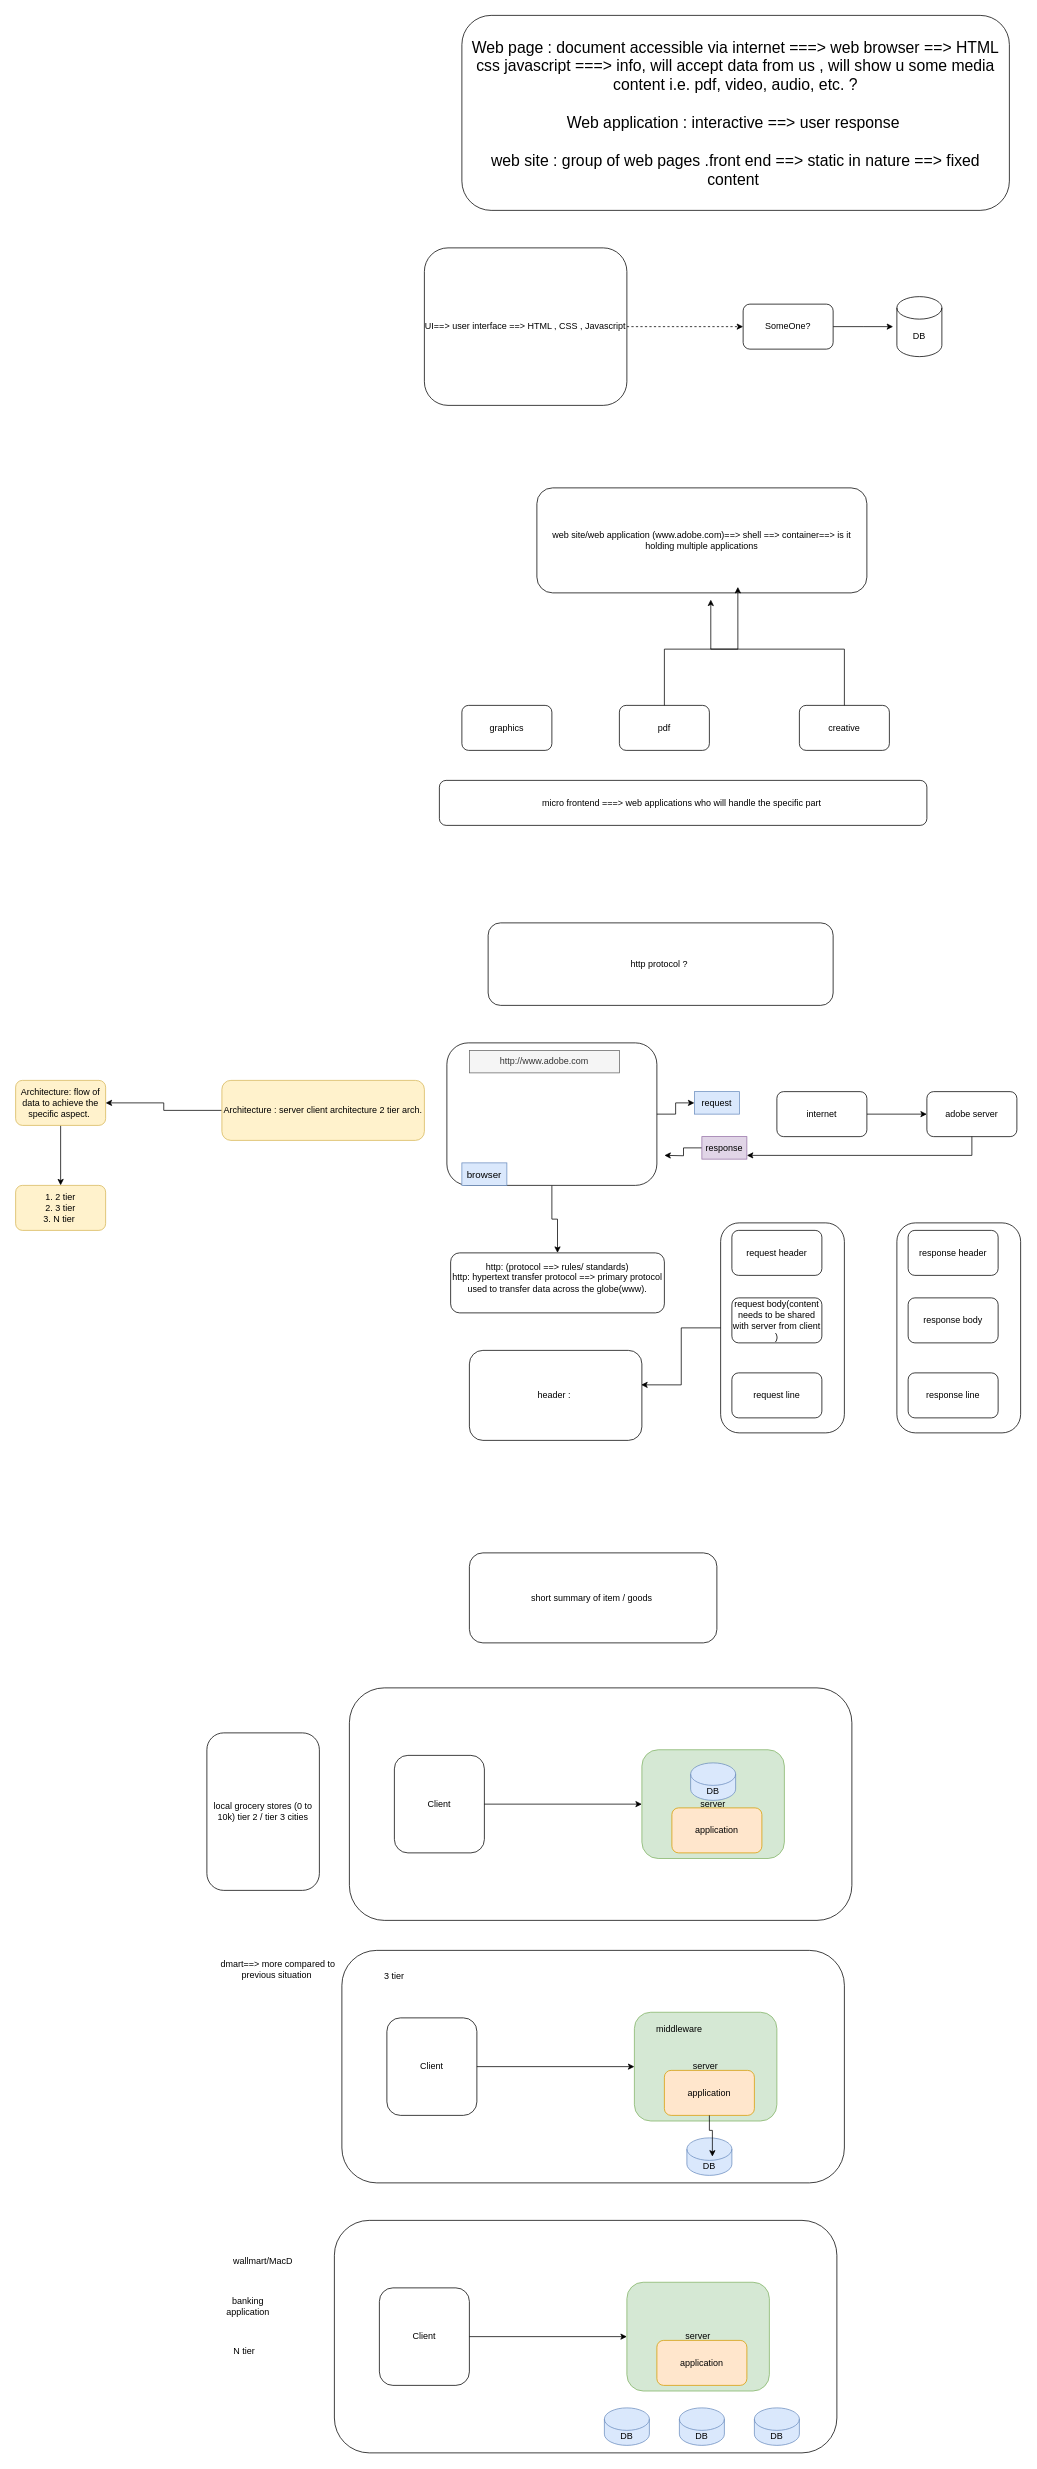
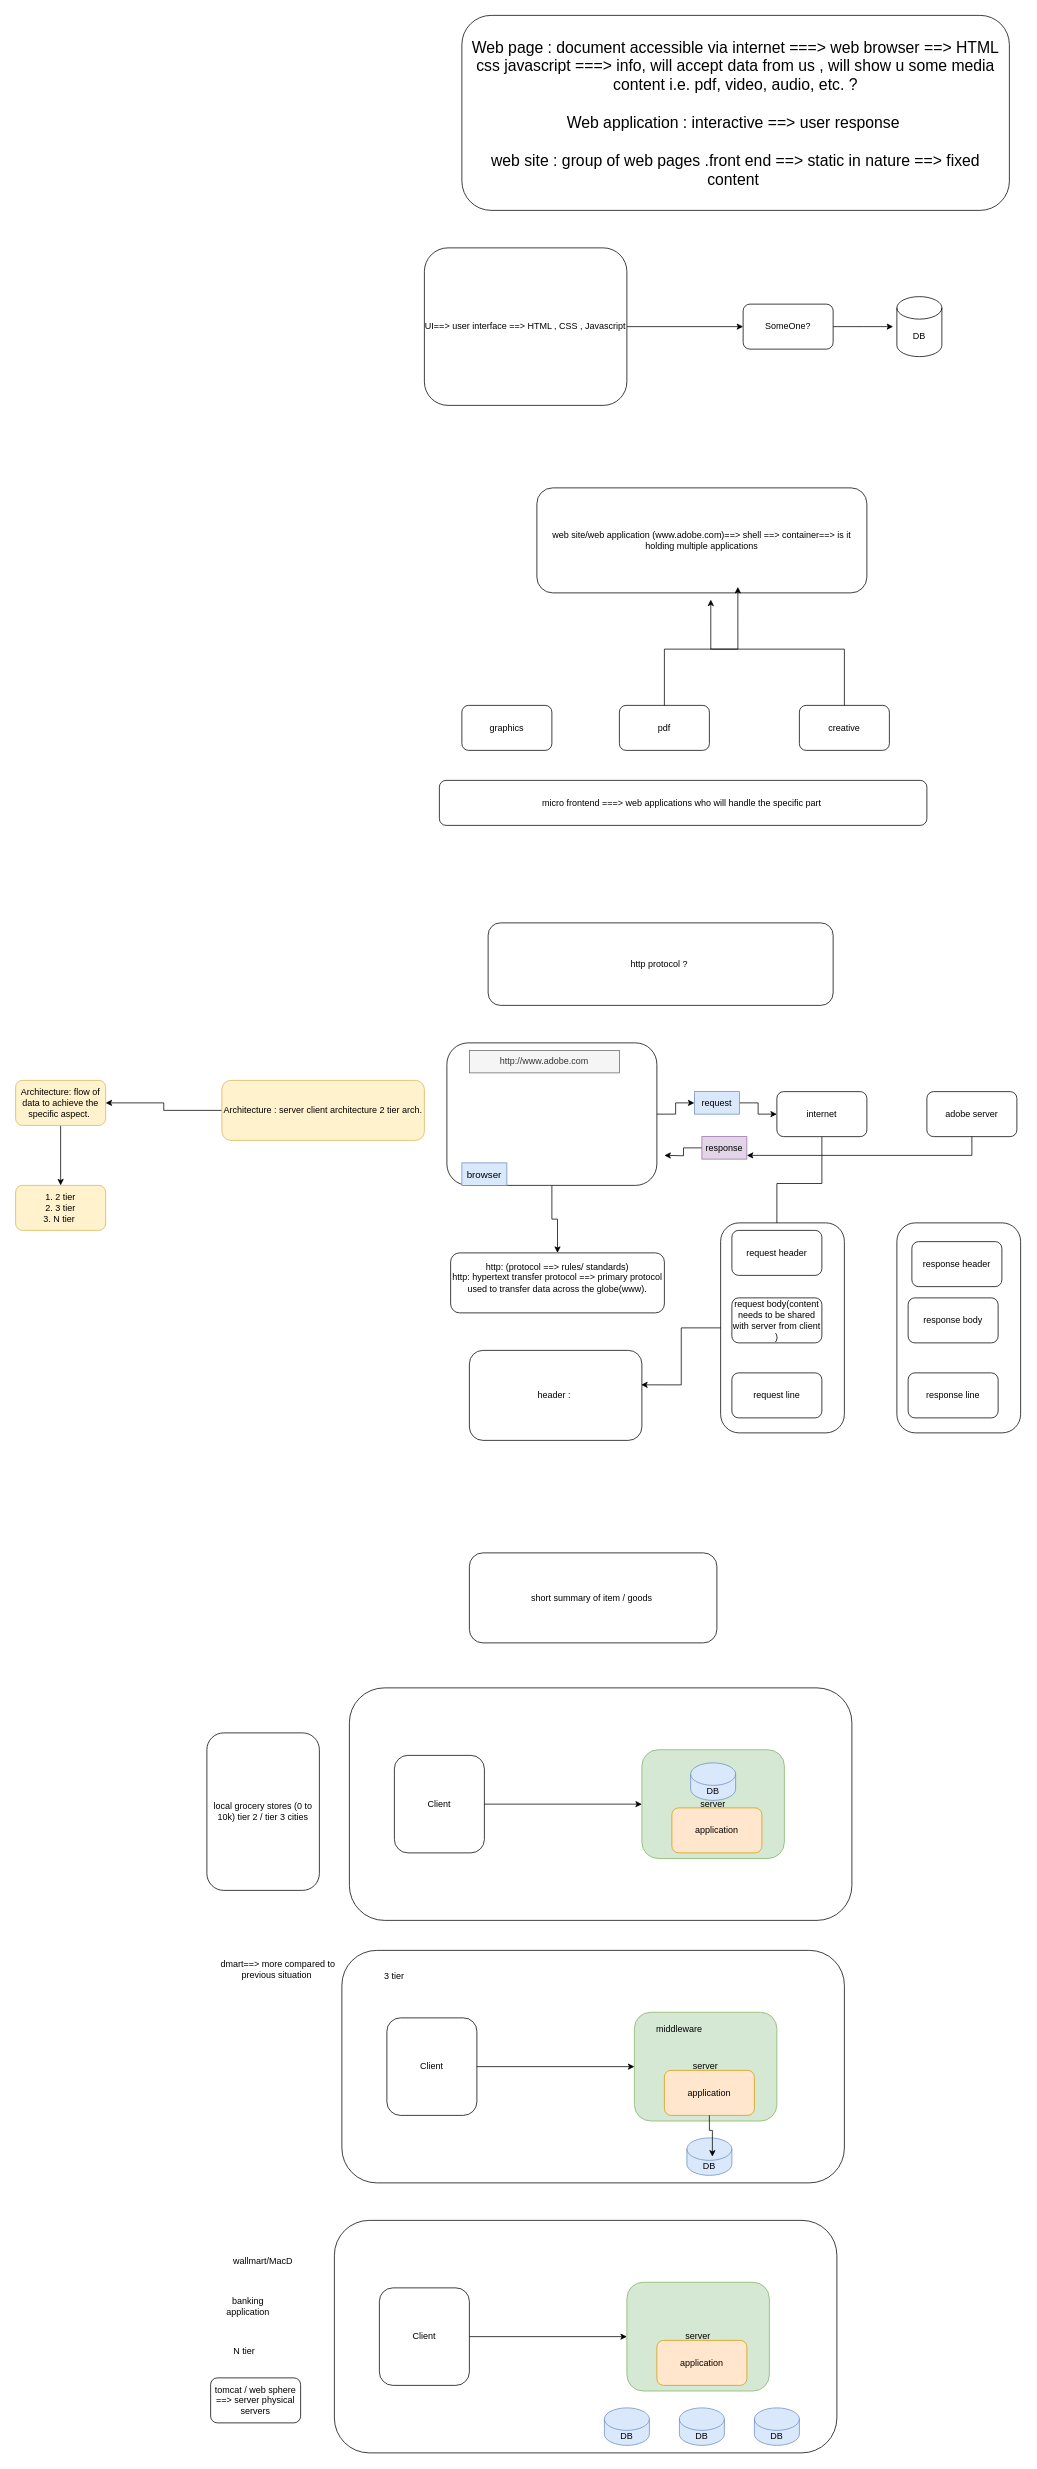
(682, 327) -> (682, 327)
none -> (758, 1113)
(920, 1114) -> (803, 1184)
(953, 1253) -> (957, 1264)
none -> (255, 2400)
